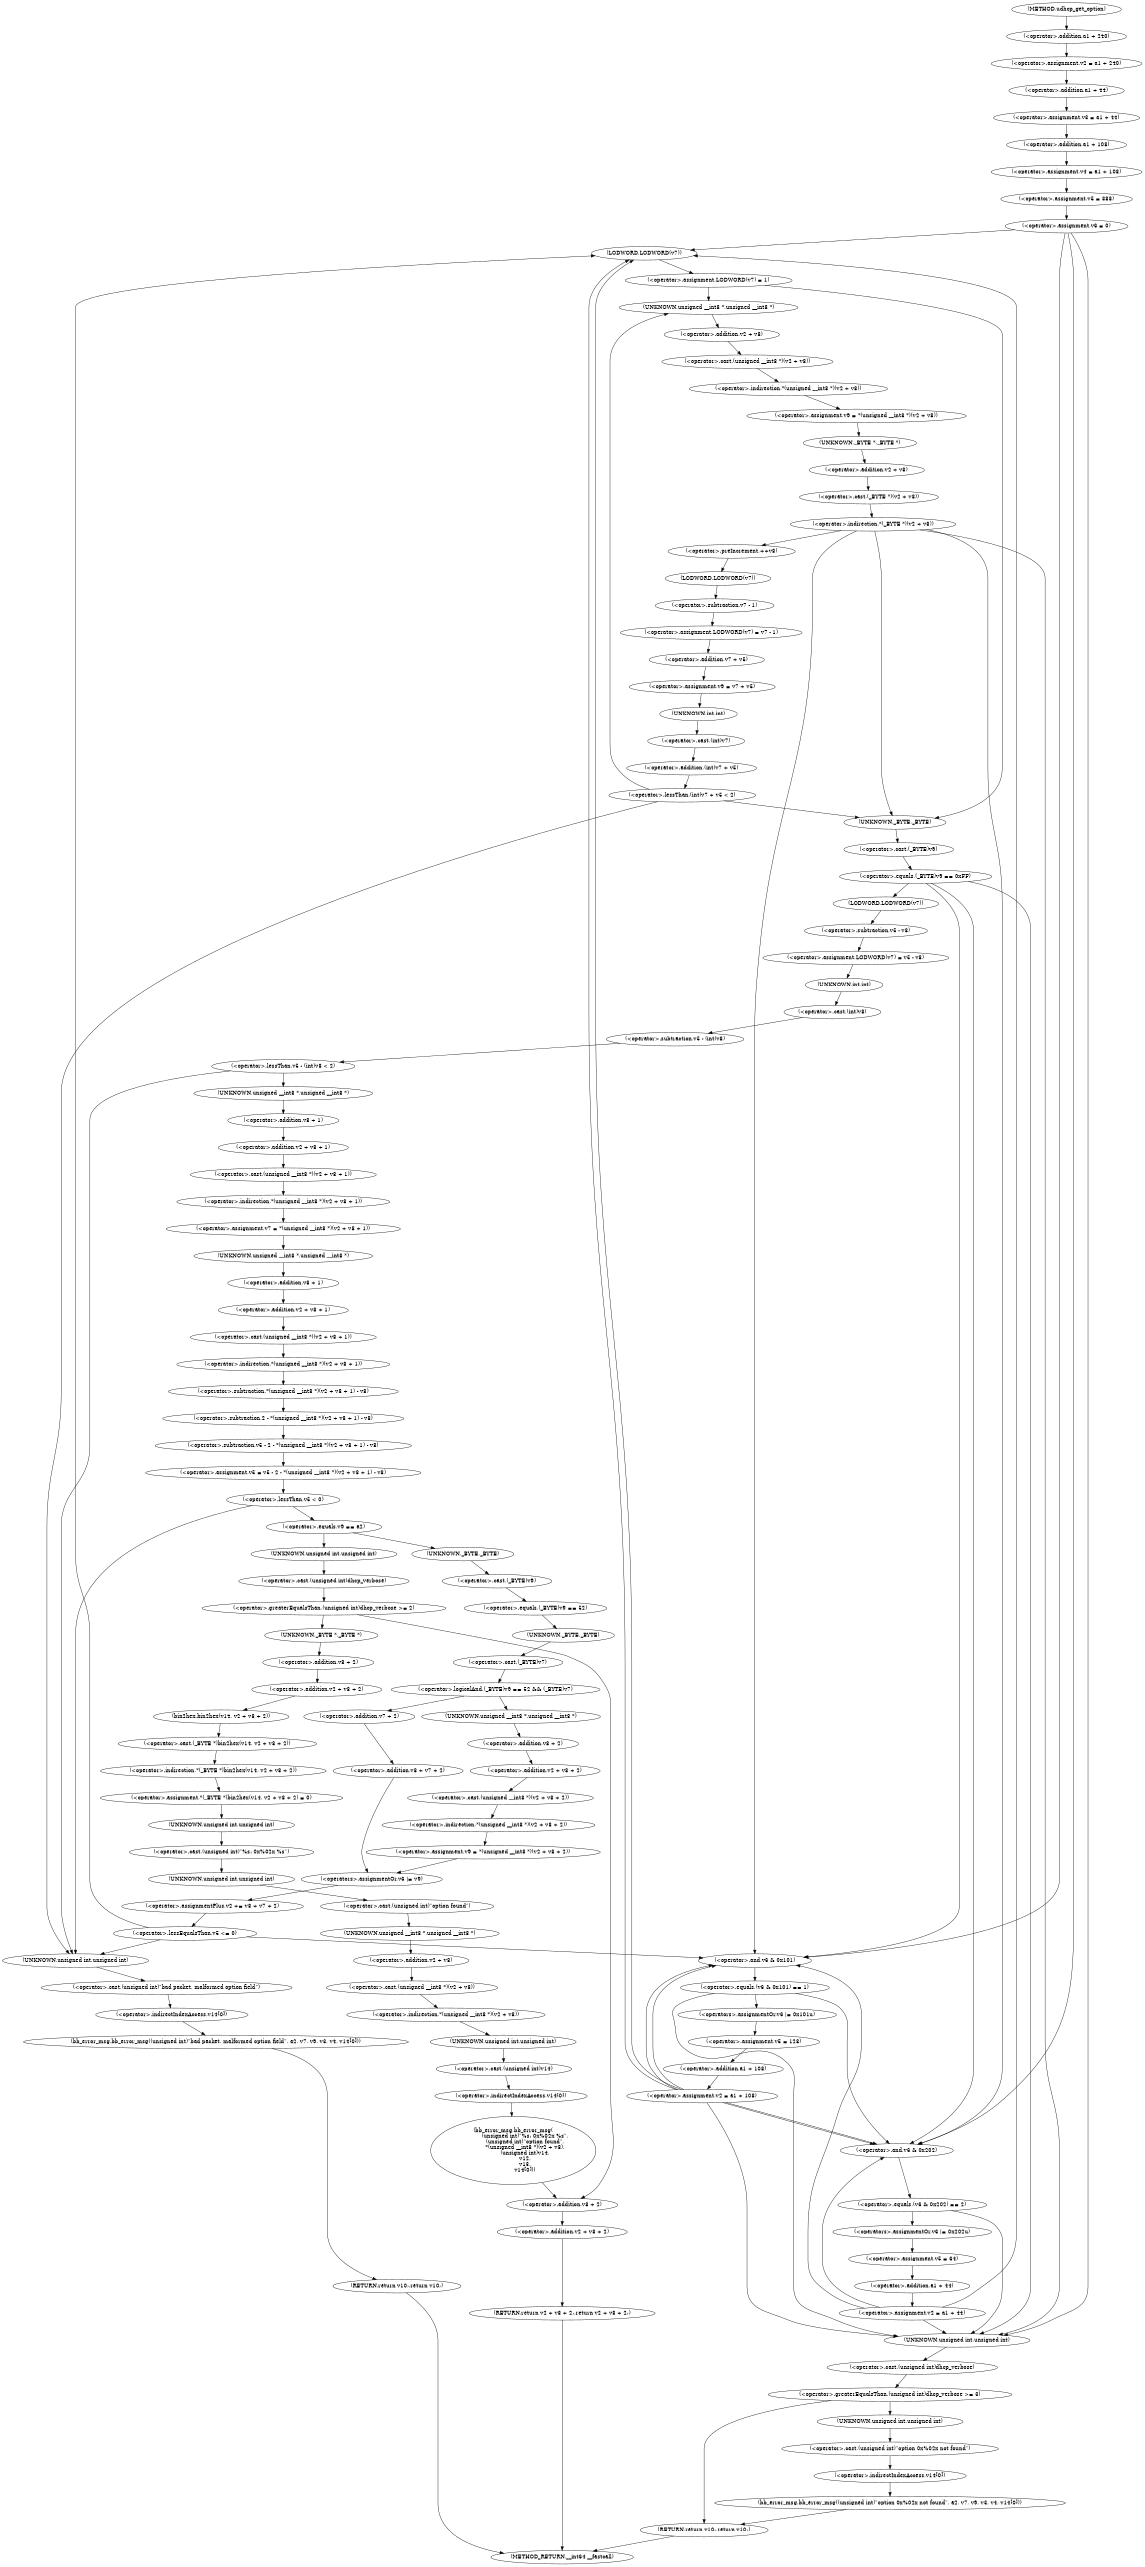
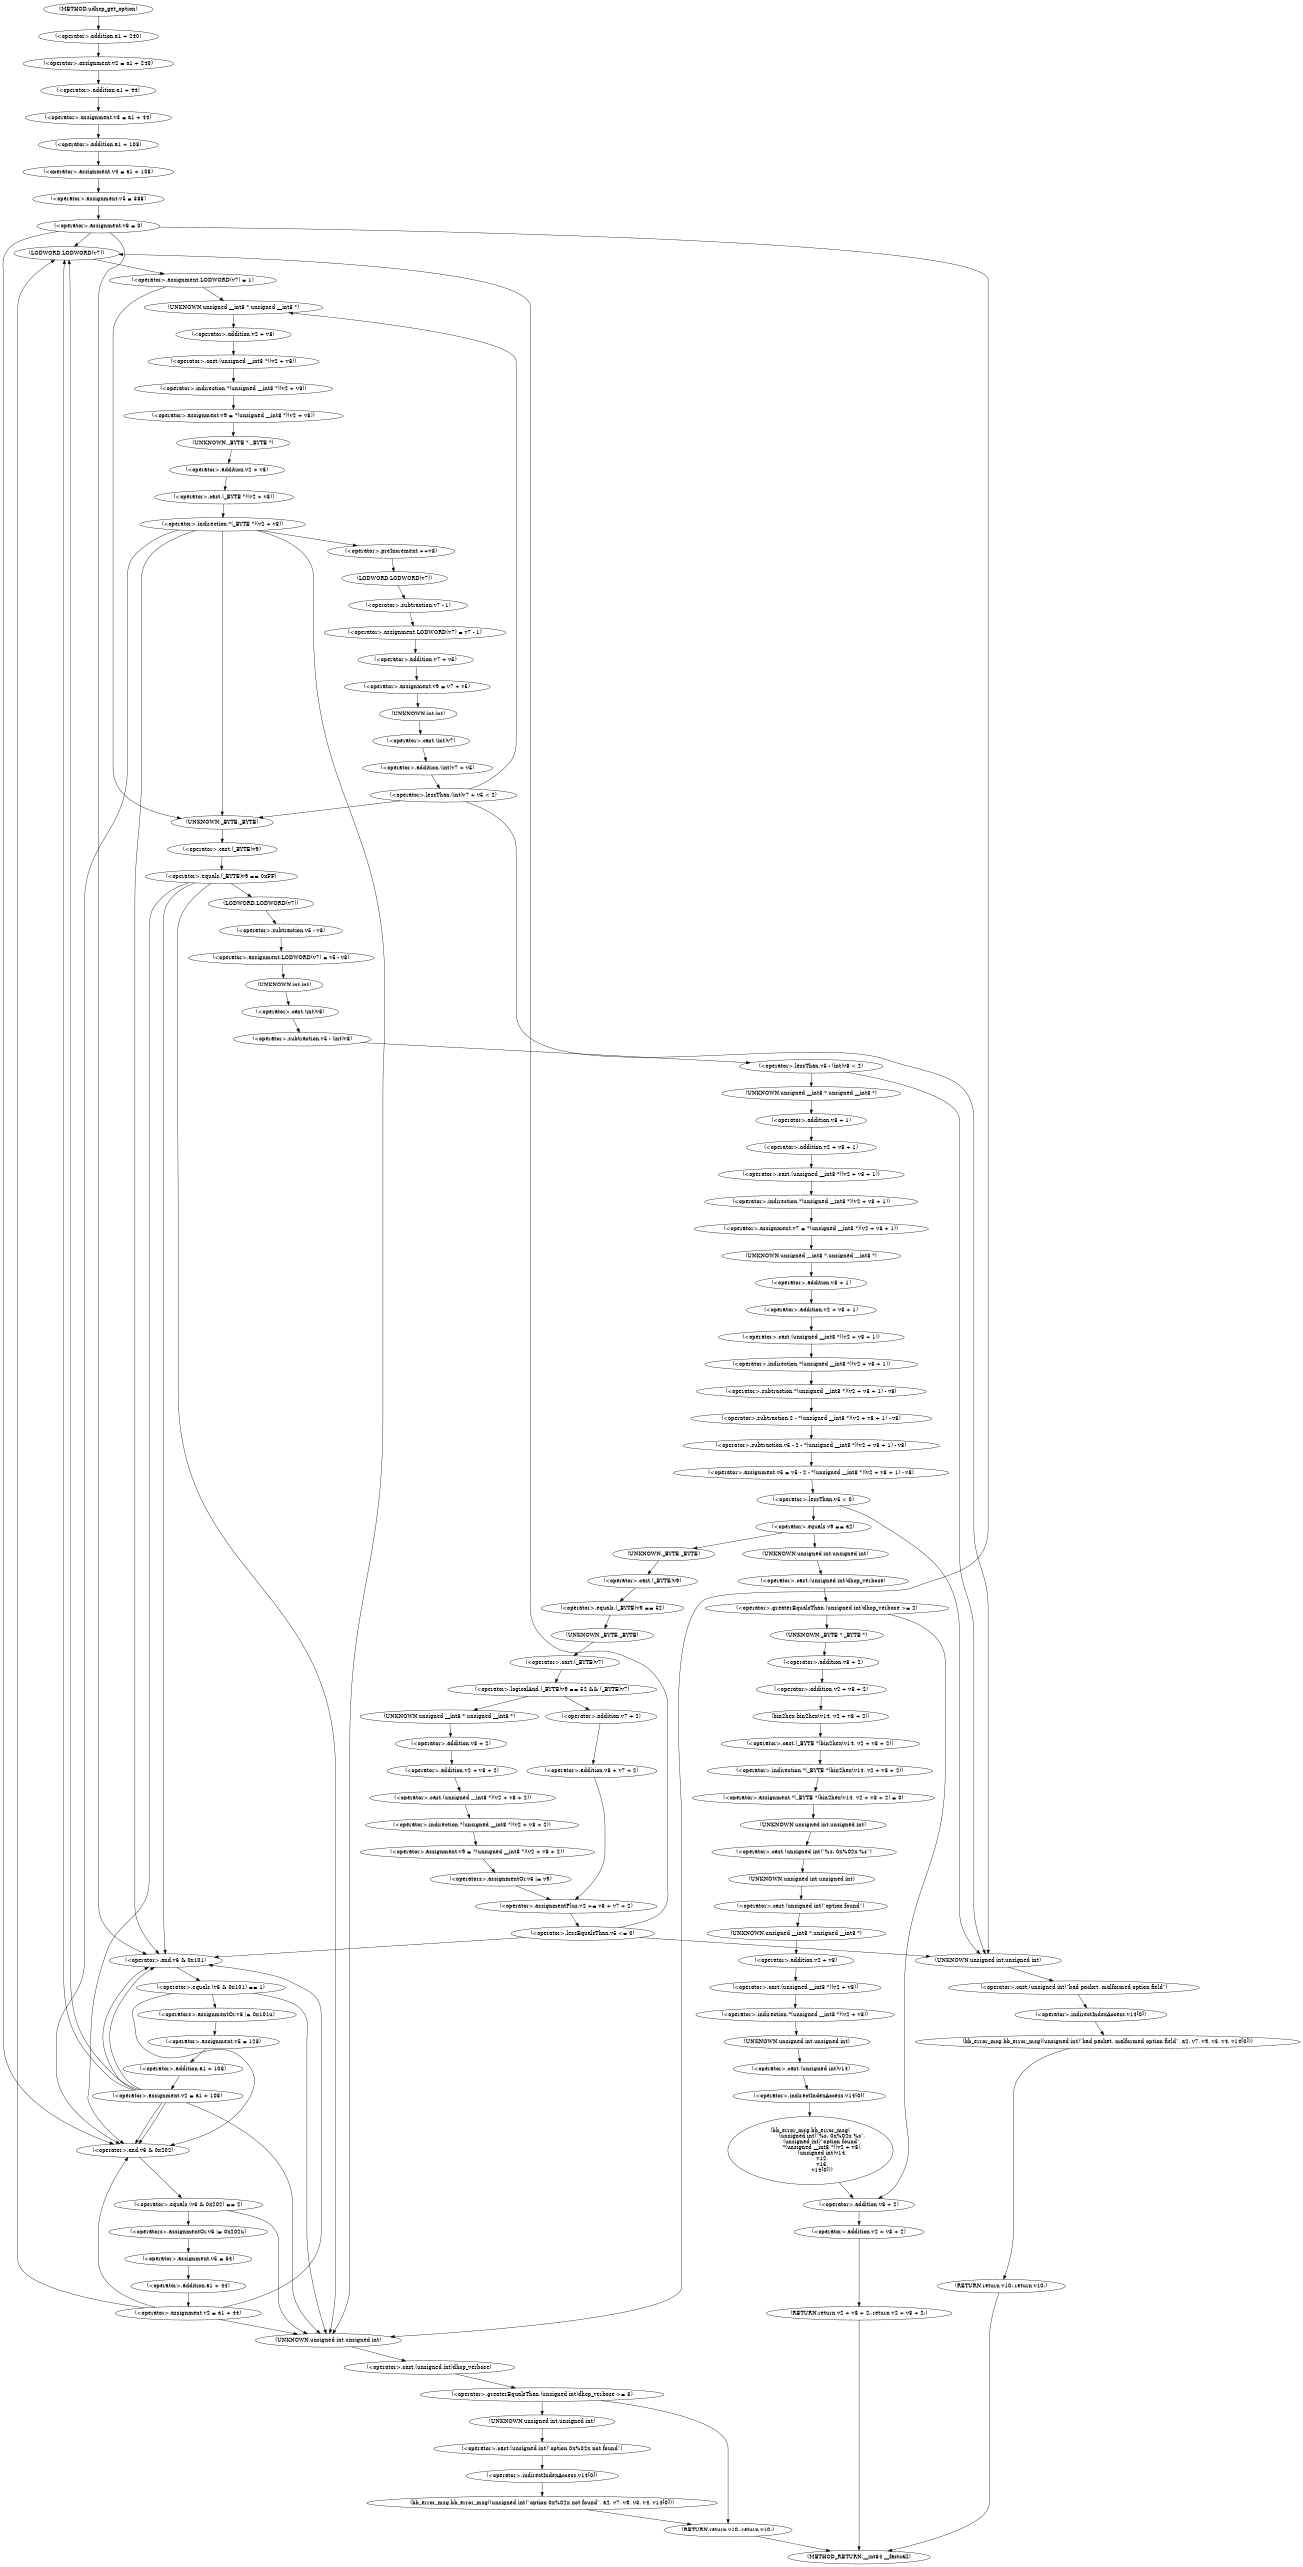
(371, 1822) -> (605, 1841)
